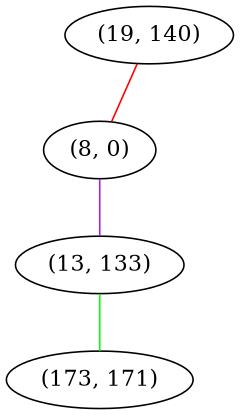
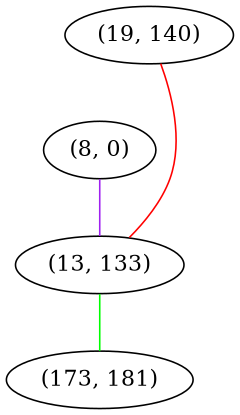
(124, 93) -> (175, 157)
(100, 380) -> (100, 380)
